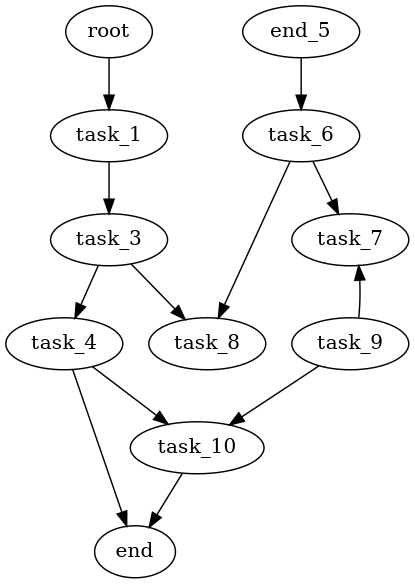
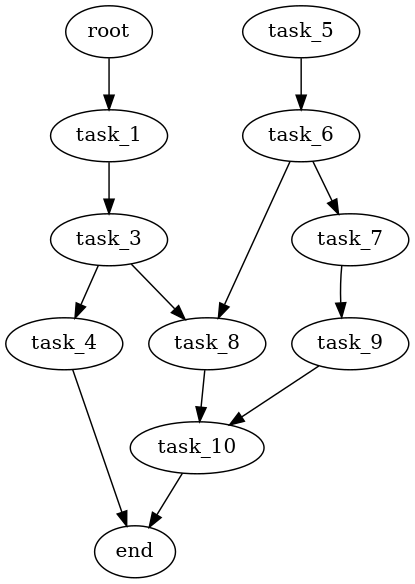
(301, 32) -> (301, 32)
(360, 299) -> (341, 284)
(124, 391) -> (203, 389)
